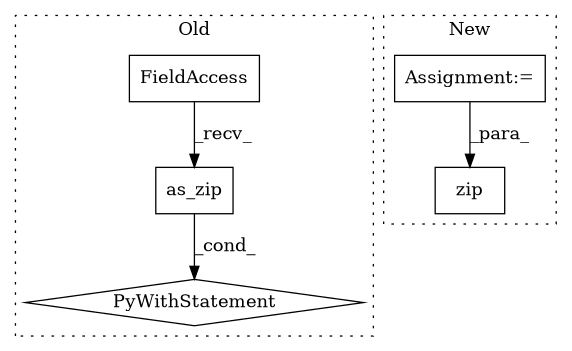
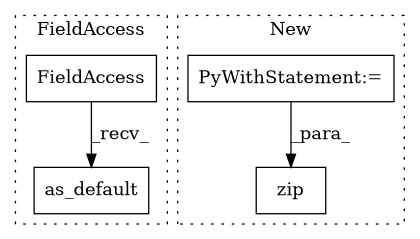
(194, 30) -> (91, 30)
(470, 79) -> (291, 79)
(194, 191) -> (91, 191)
(194, 303) -> none
